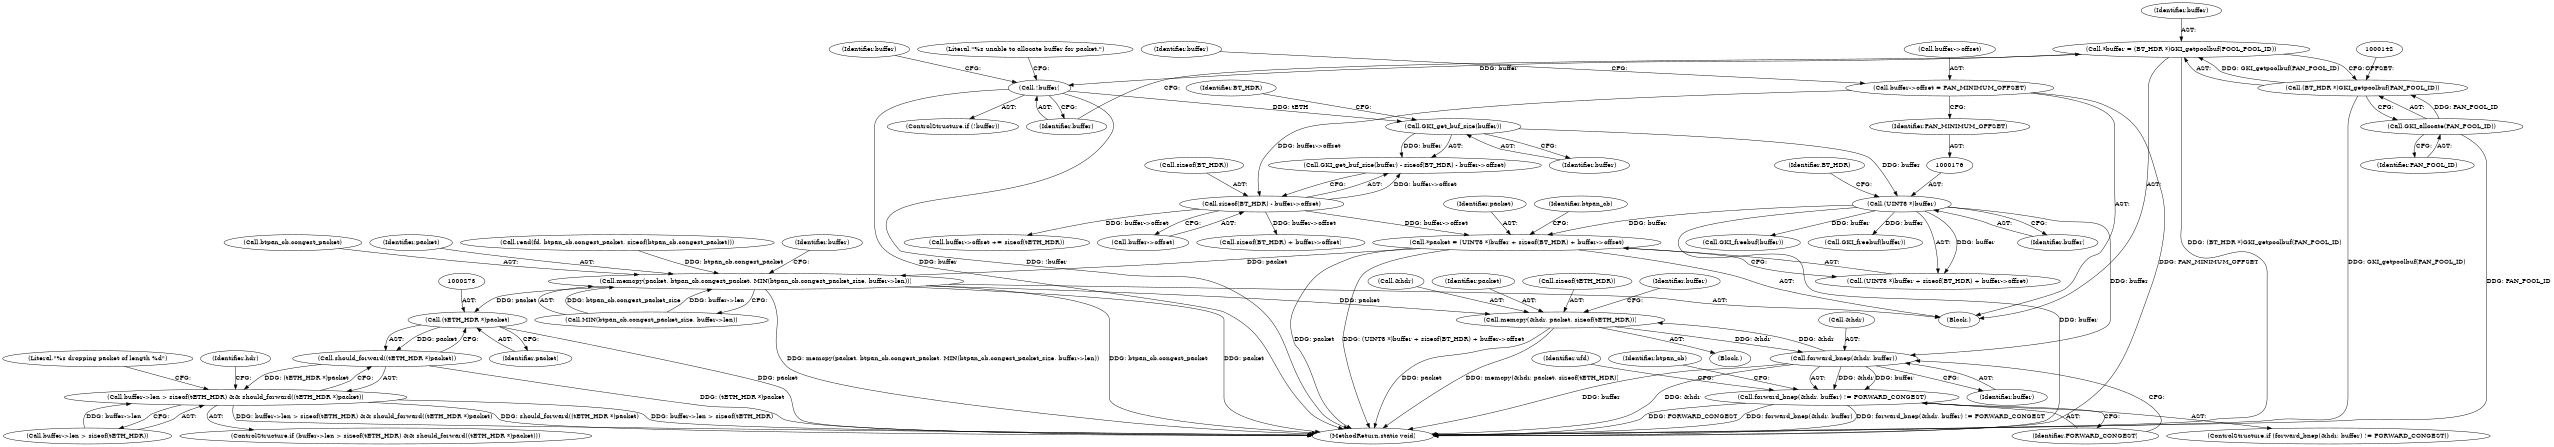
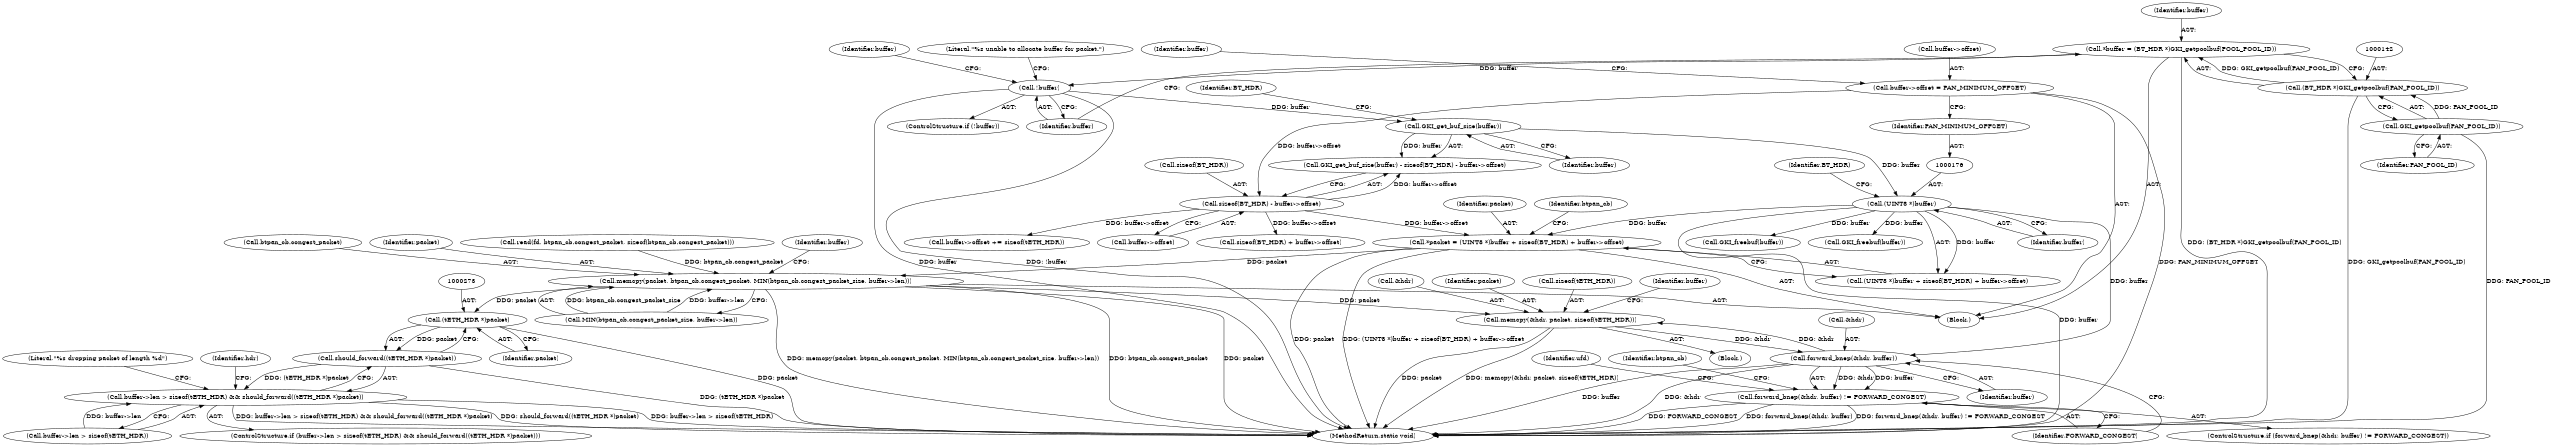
(2381, 69) -> (2381, 69)
(1291, 107) -> (1291, 107)
(2442, 127) -> (2442, 127)
